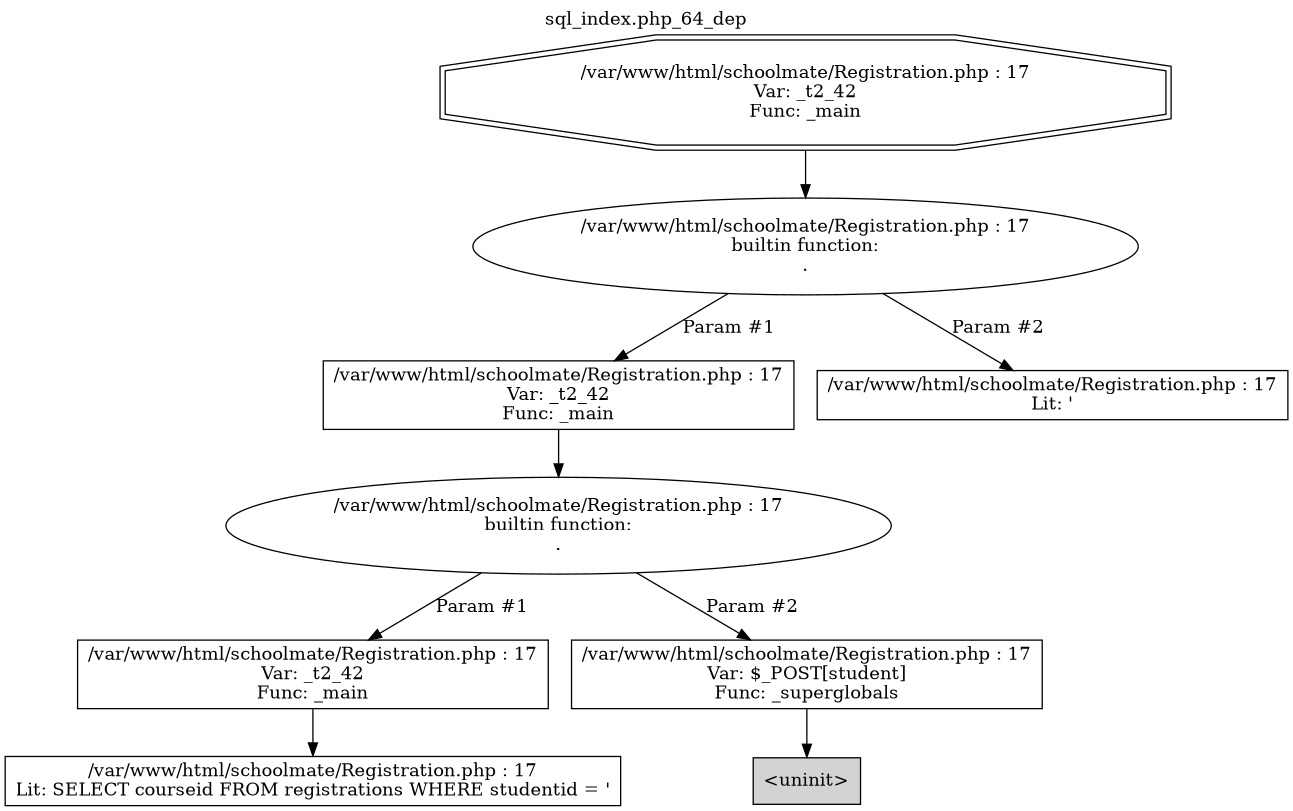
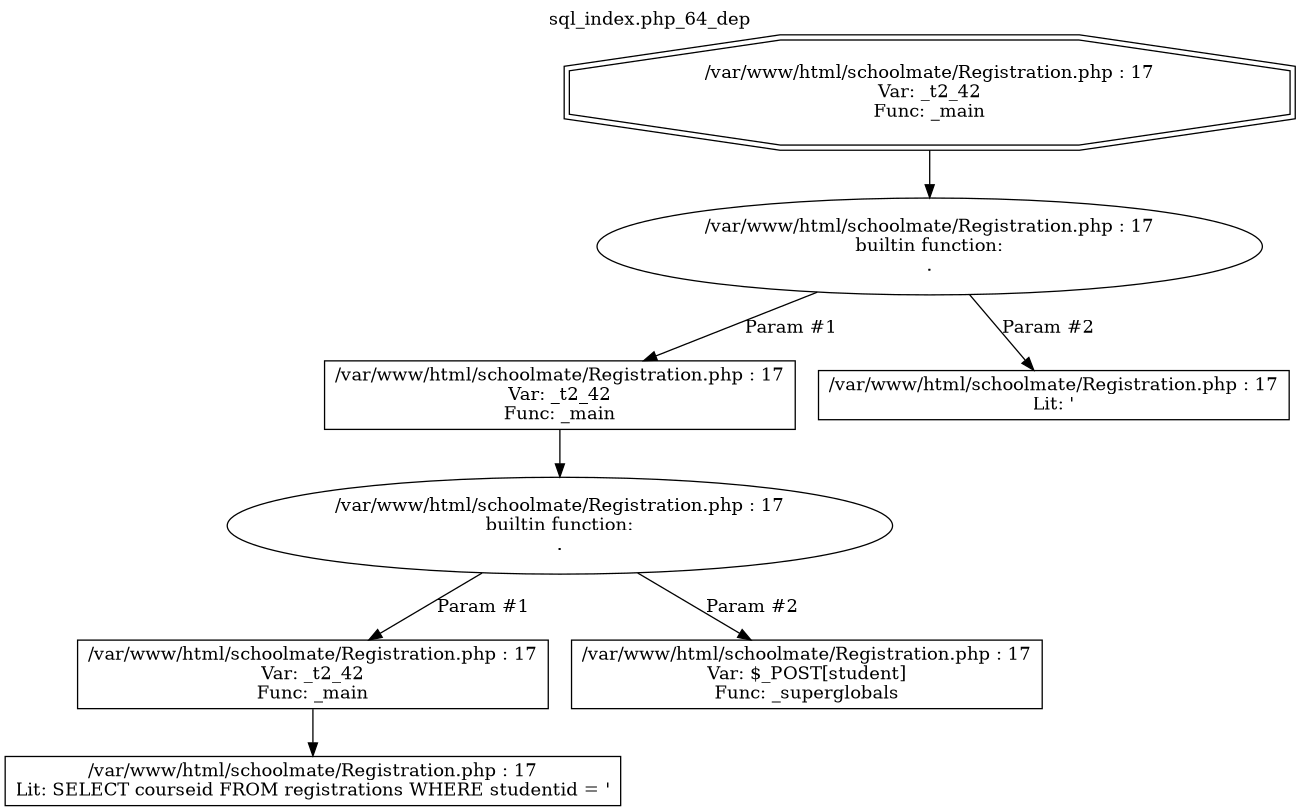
(807, 781) -> none
